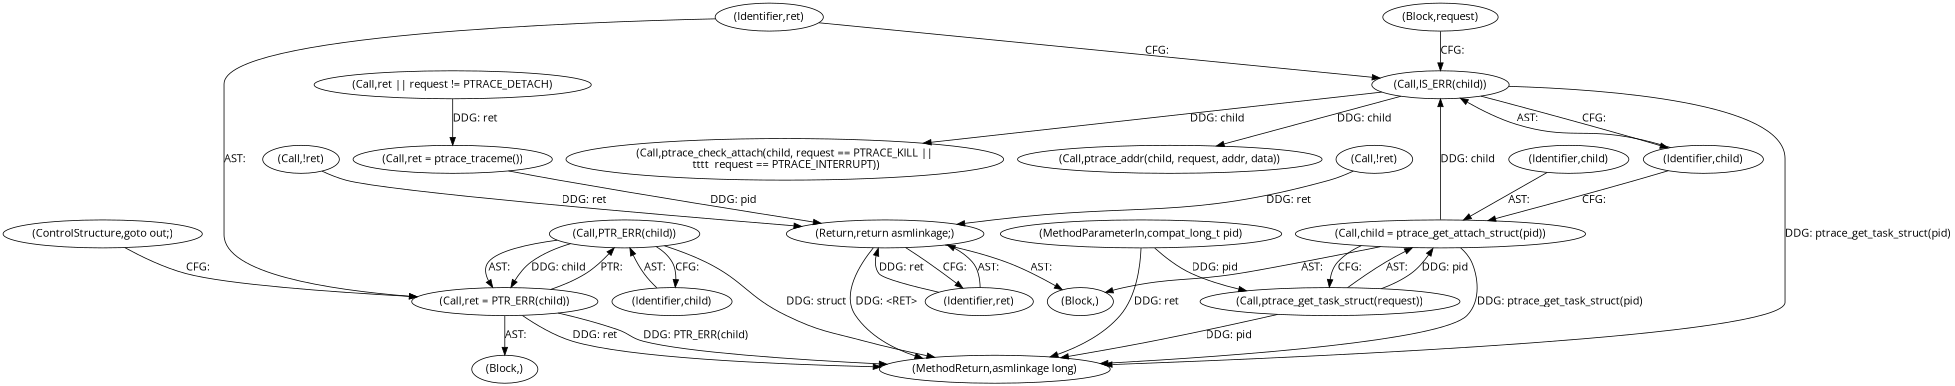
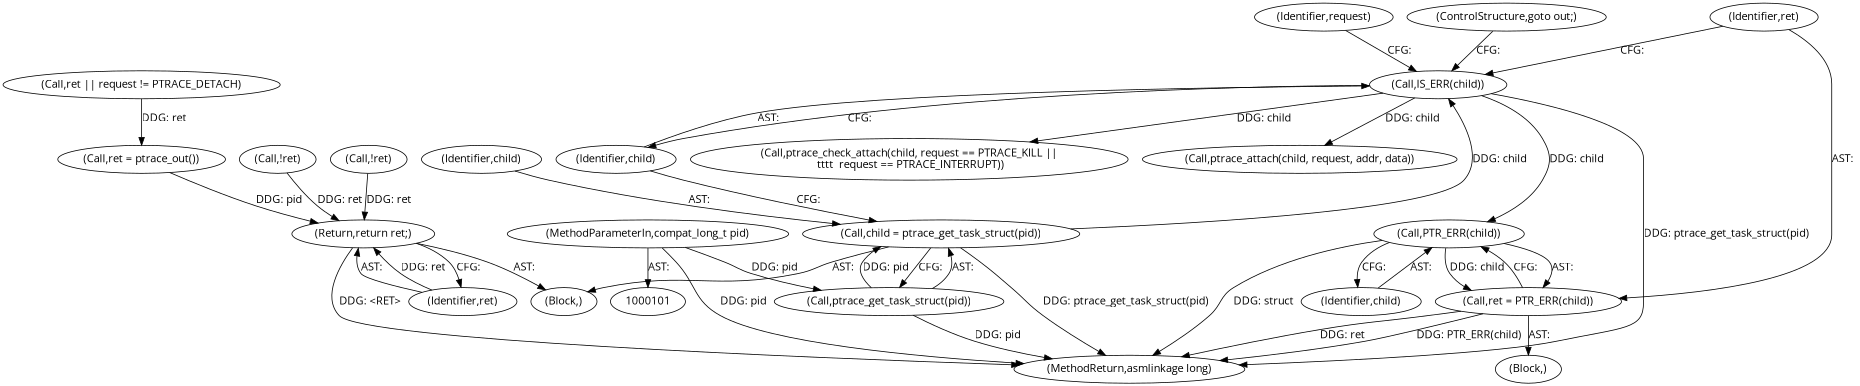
(1440, 17) -> (1324, 17)
none -> (1549, 153)
(453, 159) -> (142, 159)
(1170, 159) -> (1300, 159)
(885, 234) -> (363, 234)
(1440, 234) -> (941, 234)
(613, 268) -> (1527, 268)
(264, 285) -> (1475, 48)
none -> (648, 302)
(1157, 302) -> (744, 302)
(1330, 302) -> (889, 302)
